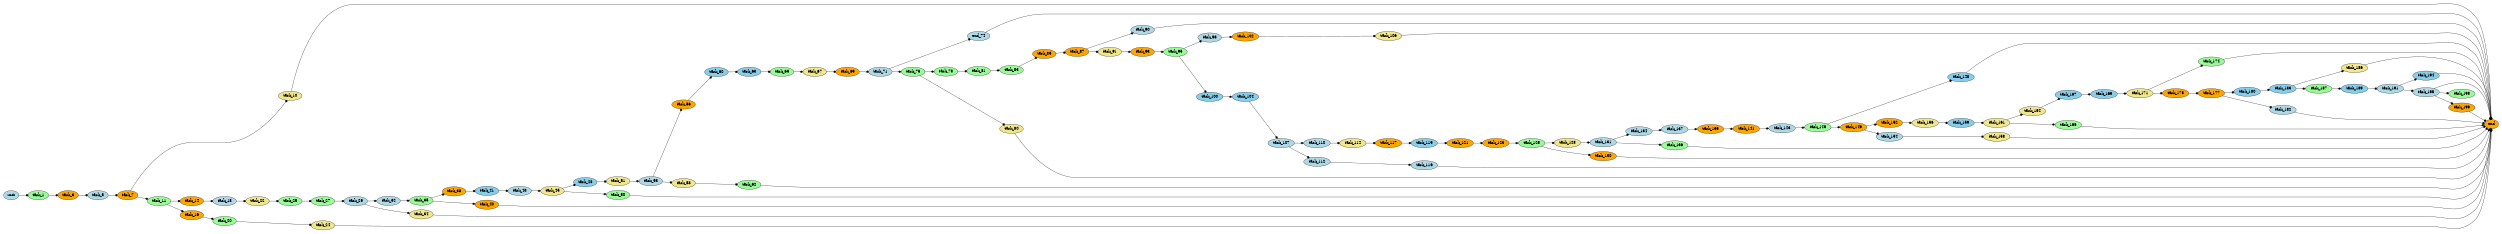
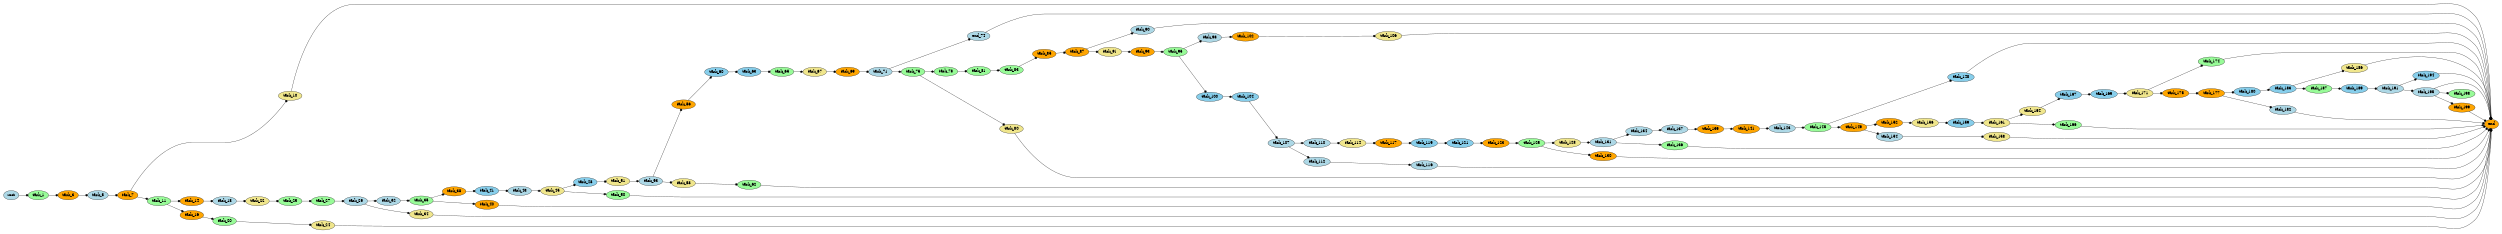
(2317, 78) -> (2317, 78)
(1460, 143) -> (1460, 143)
